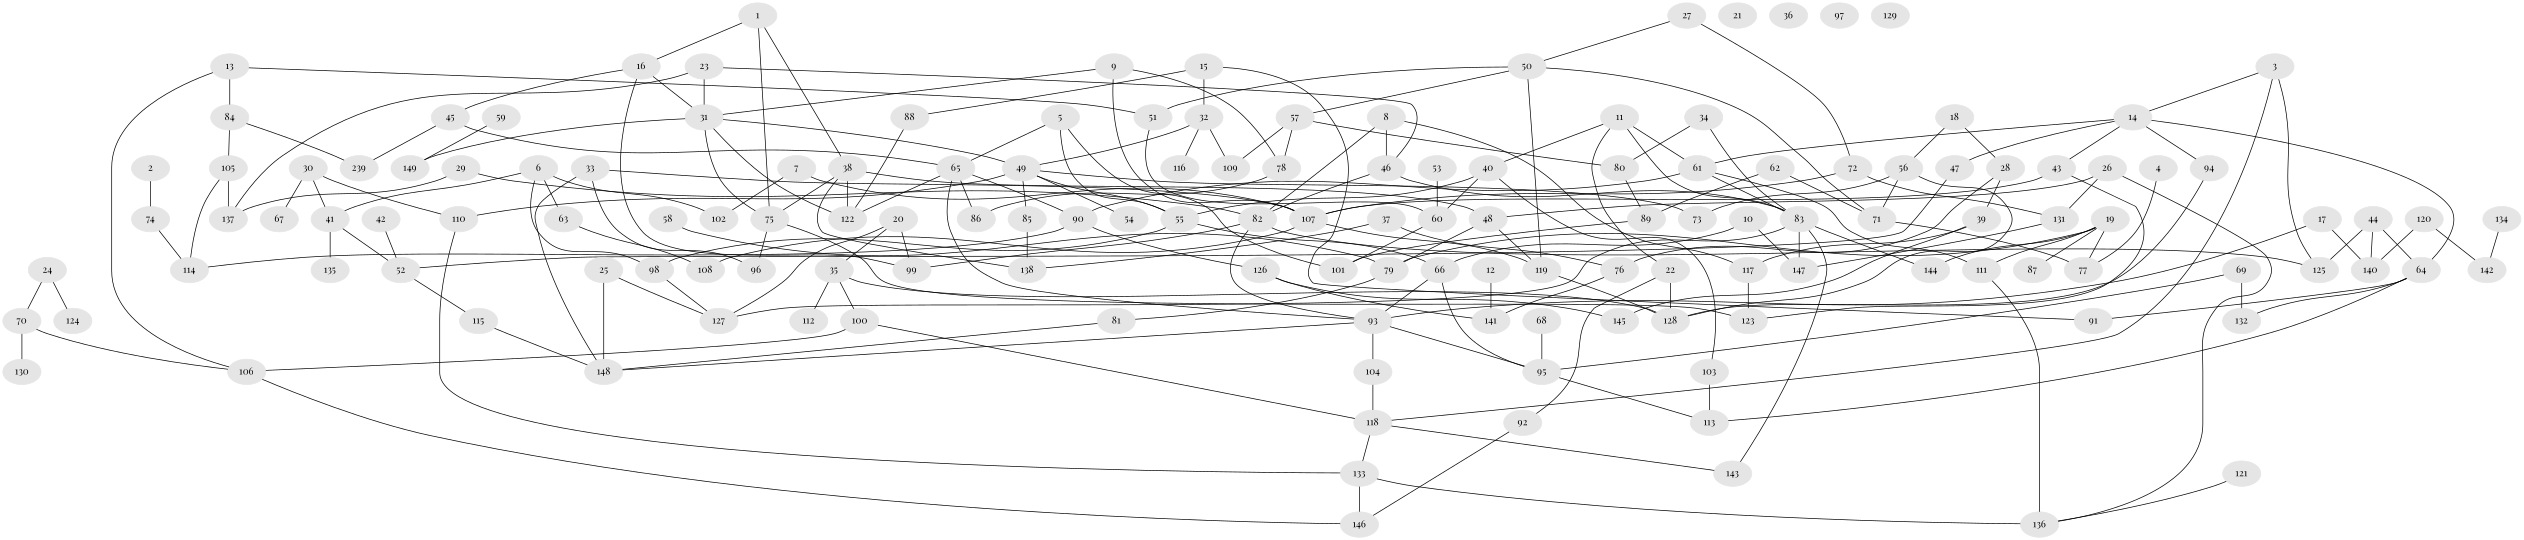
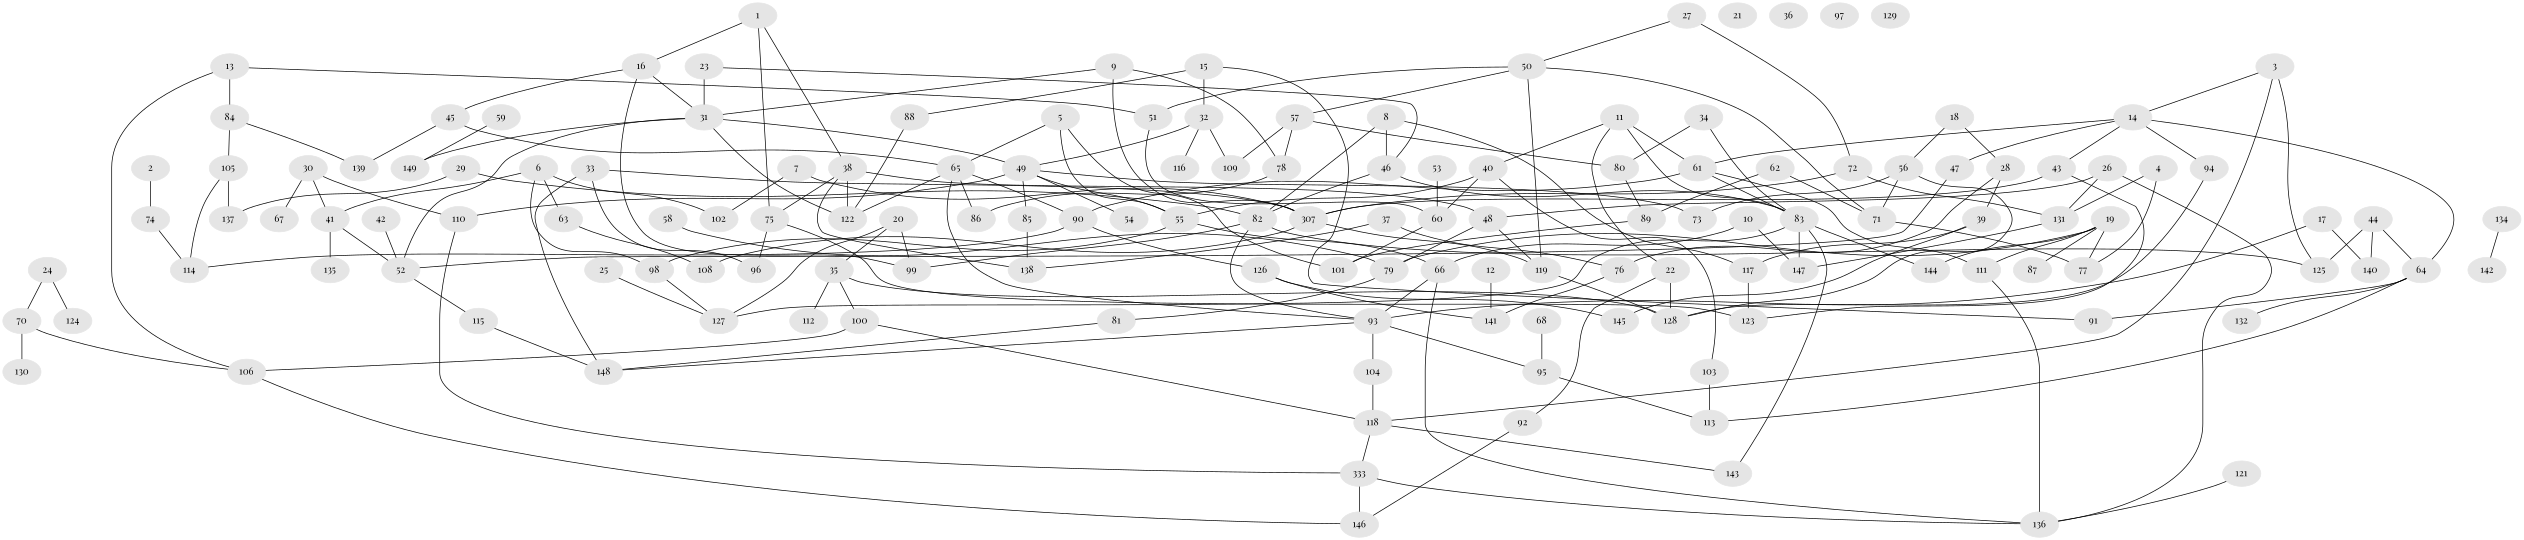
(445, 96) -> none
(359, 168) -> (359, 168)
(717, 173) -> (523, 151)
none -> (2114, 191)
(1309, 219) -> (1309, 219)
(2424, 219) -> none
(2242, 270) -> none
(604, 321) -> none
(1470, 338) -> (1646, 489)
(1359, 474) -> (1359, 474)
